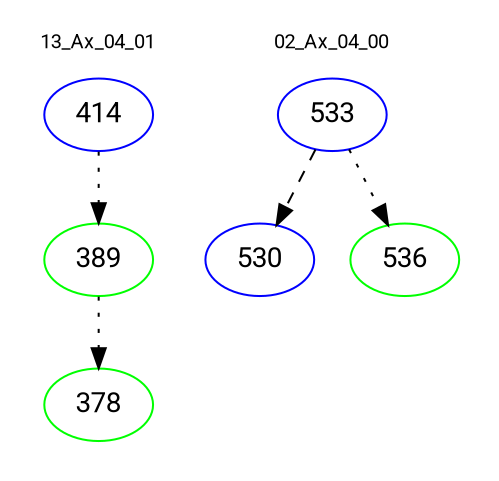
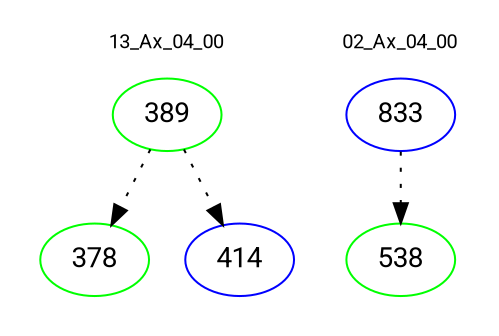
(99, 43) -> (167, 43)
(332, 115) -> (401, 115)
(99, 177) -> (199, 178)
(260, 260) -> none
(405, 260) -> (401, 260)
